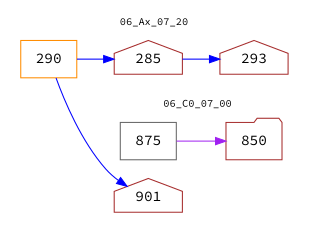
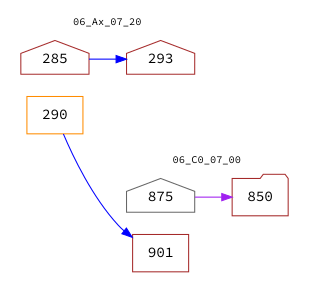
(90, 59) -> none
(148, 141) -> (161, 197)
(148, 197) -> (161, 253)
